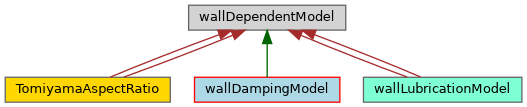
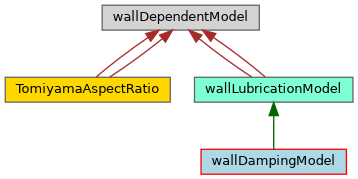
(267, 60) -> (274, 132)
